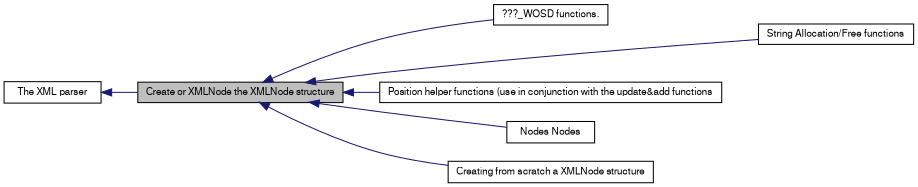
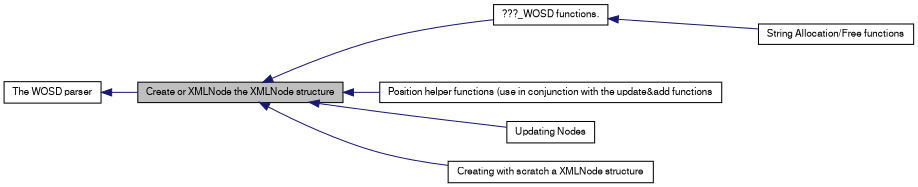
(537, 57) -> (688, 24)
(53, 92) -> (53, 92)
(551, 132) -> (551, 132)
(551, 172) -> (551, 172)
